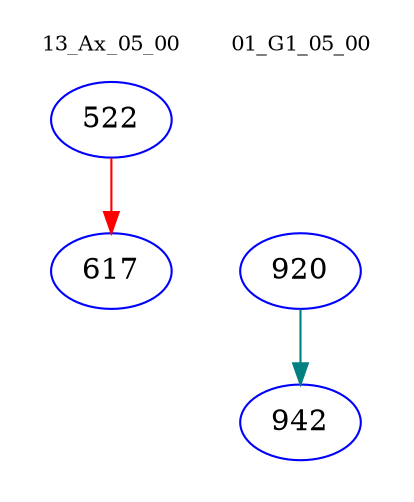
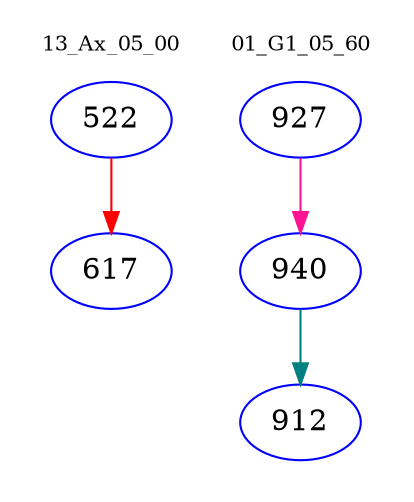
(302, 45) -> (302, 45)
none -> (300, 120)
(300, 271) -> (300, 271)
(300, 422) -> (300, 422)
